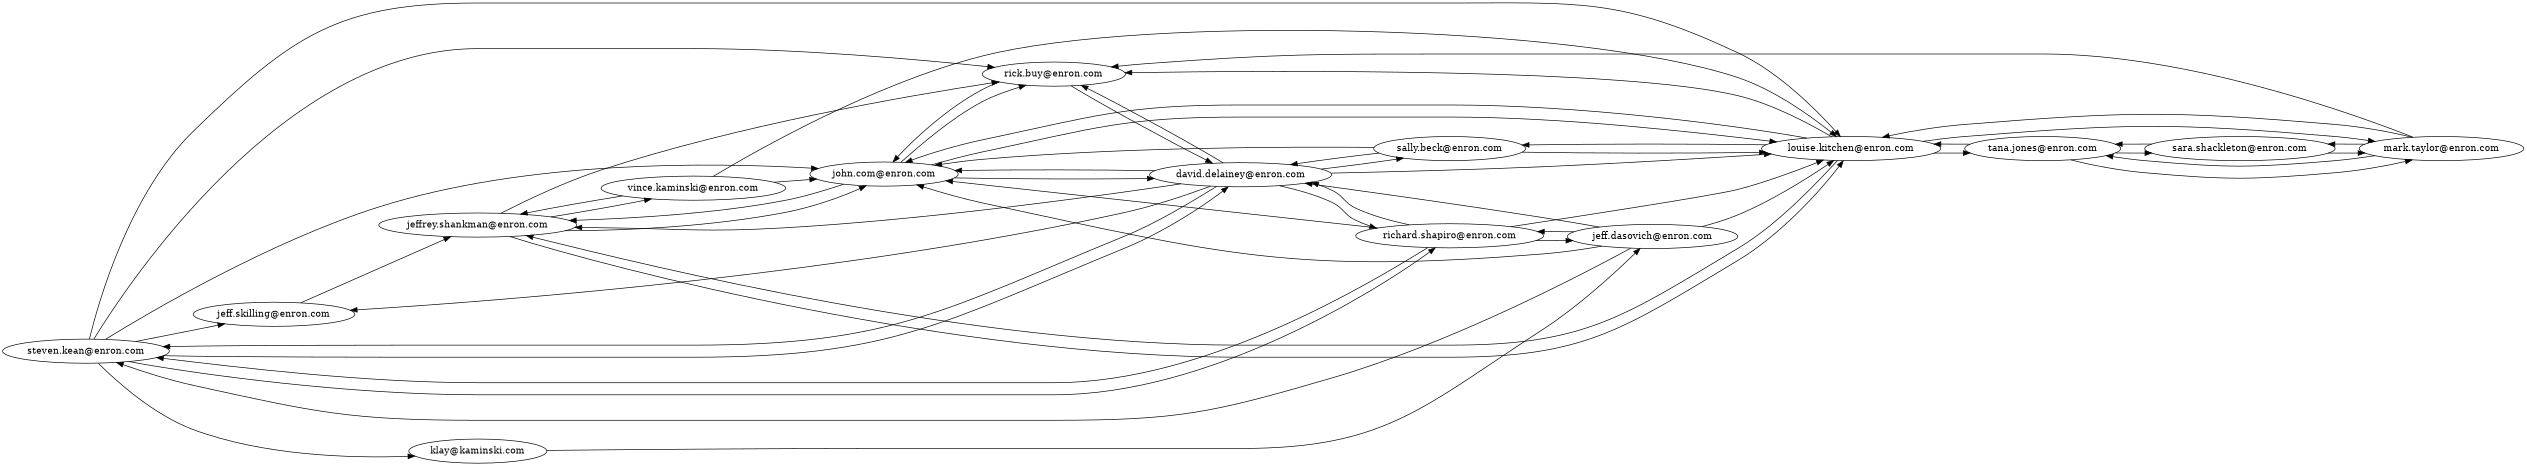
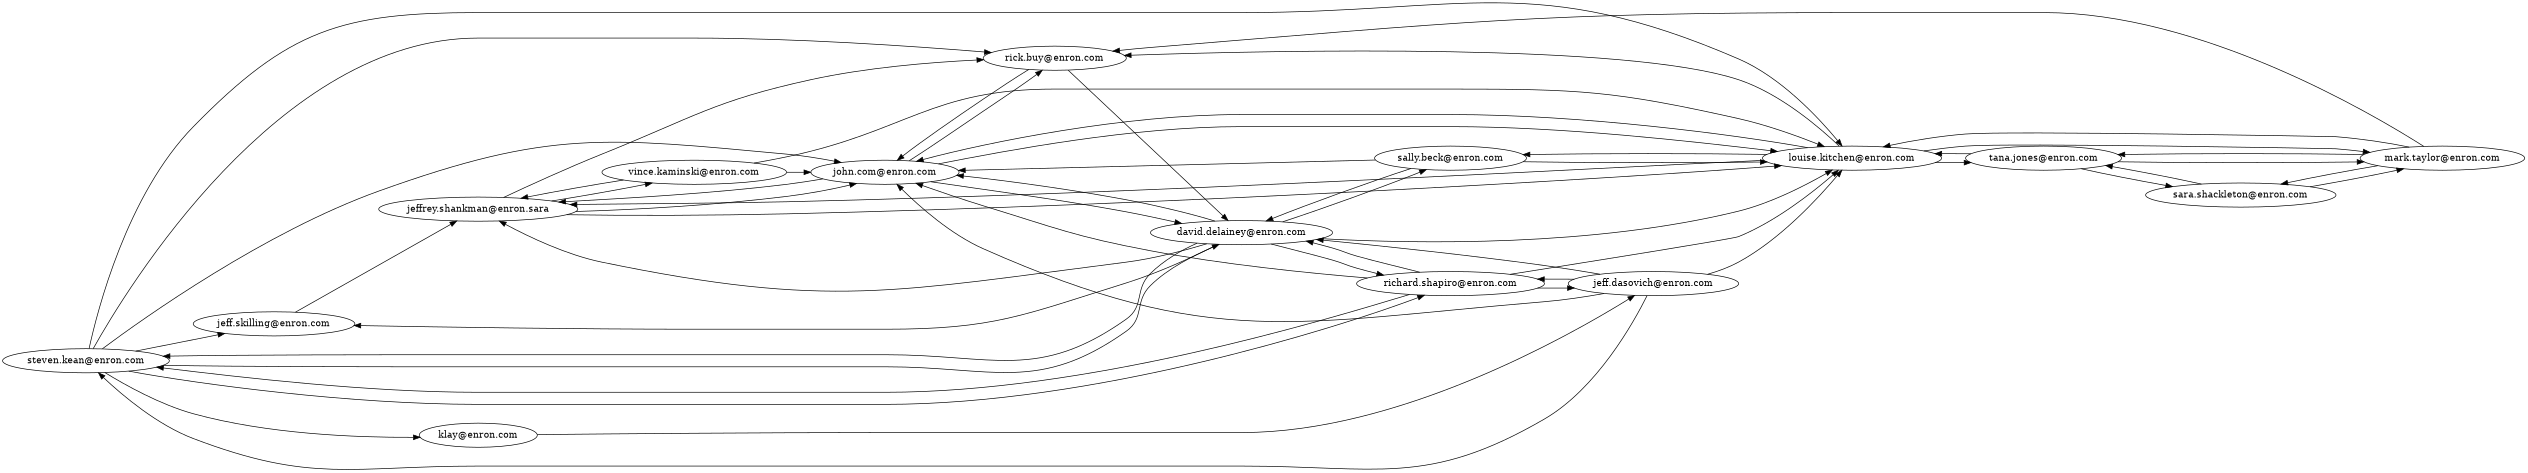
(1156, 125) -> none
(478, 225) -> (478, 209)
(478, 451) -> (478, 435)
